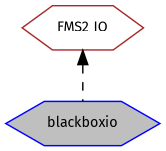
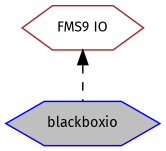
(83, 28) -> (83, 28)
